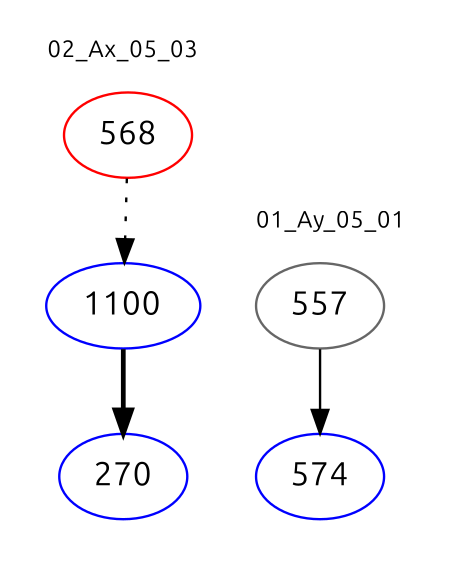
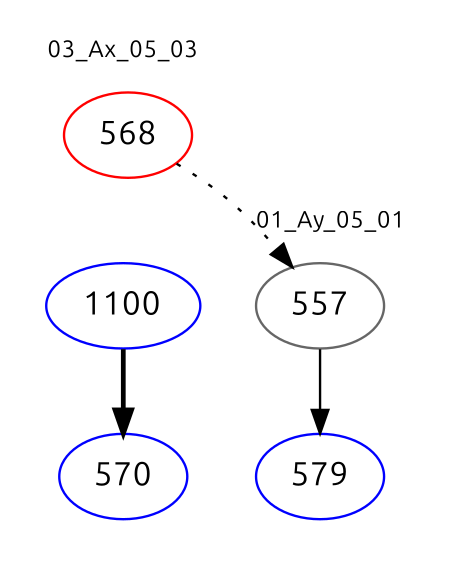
(123, 51) -> (123, 51)
(126, 209) -> (252, 222)
(123, 477) -> (123, 477)
(320, 477) -> (320, 477)
